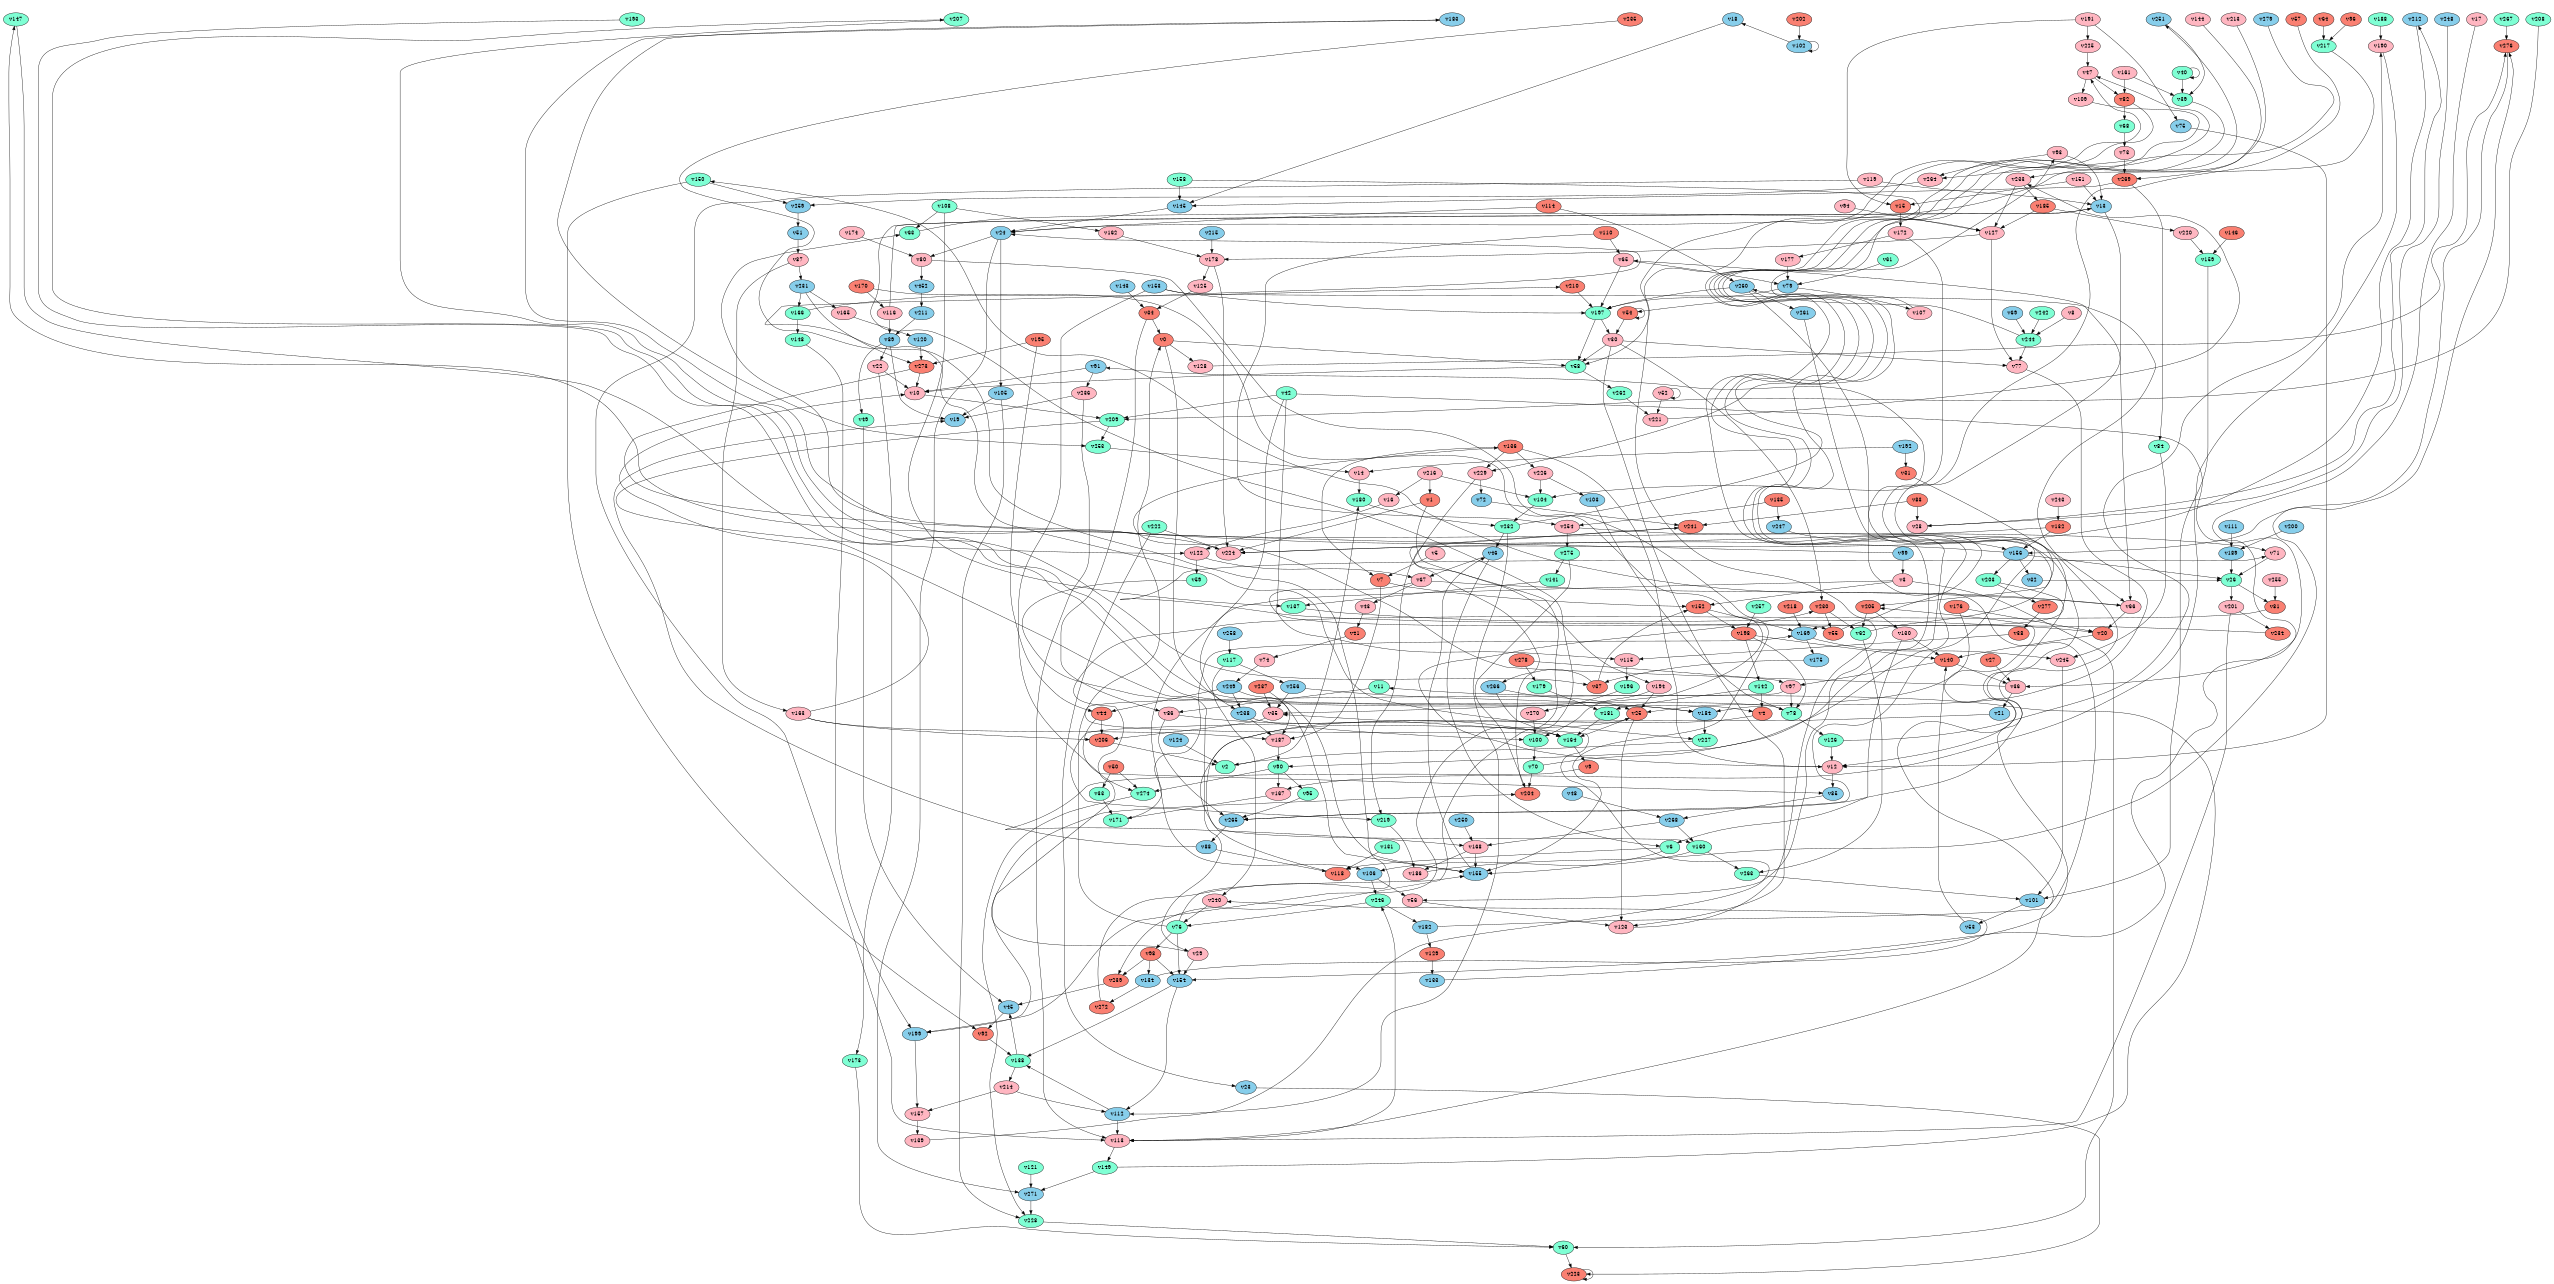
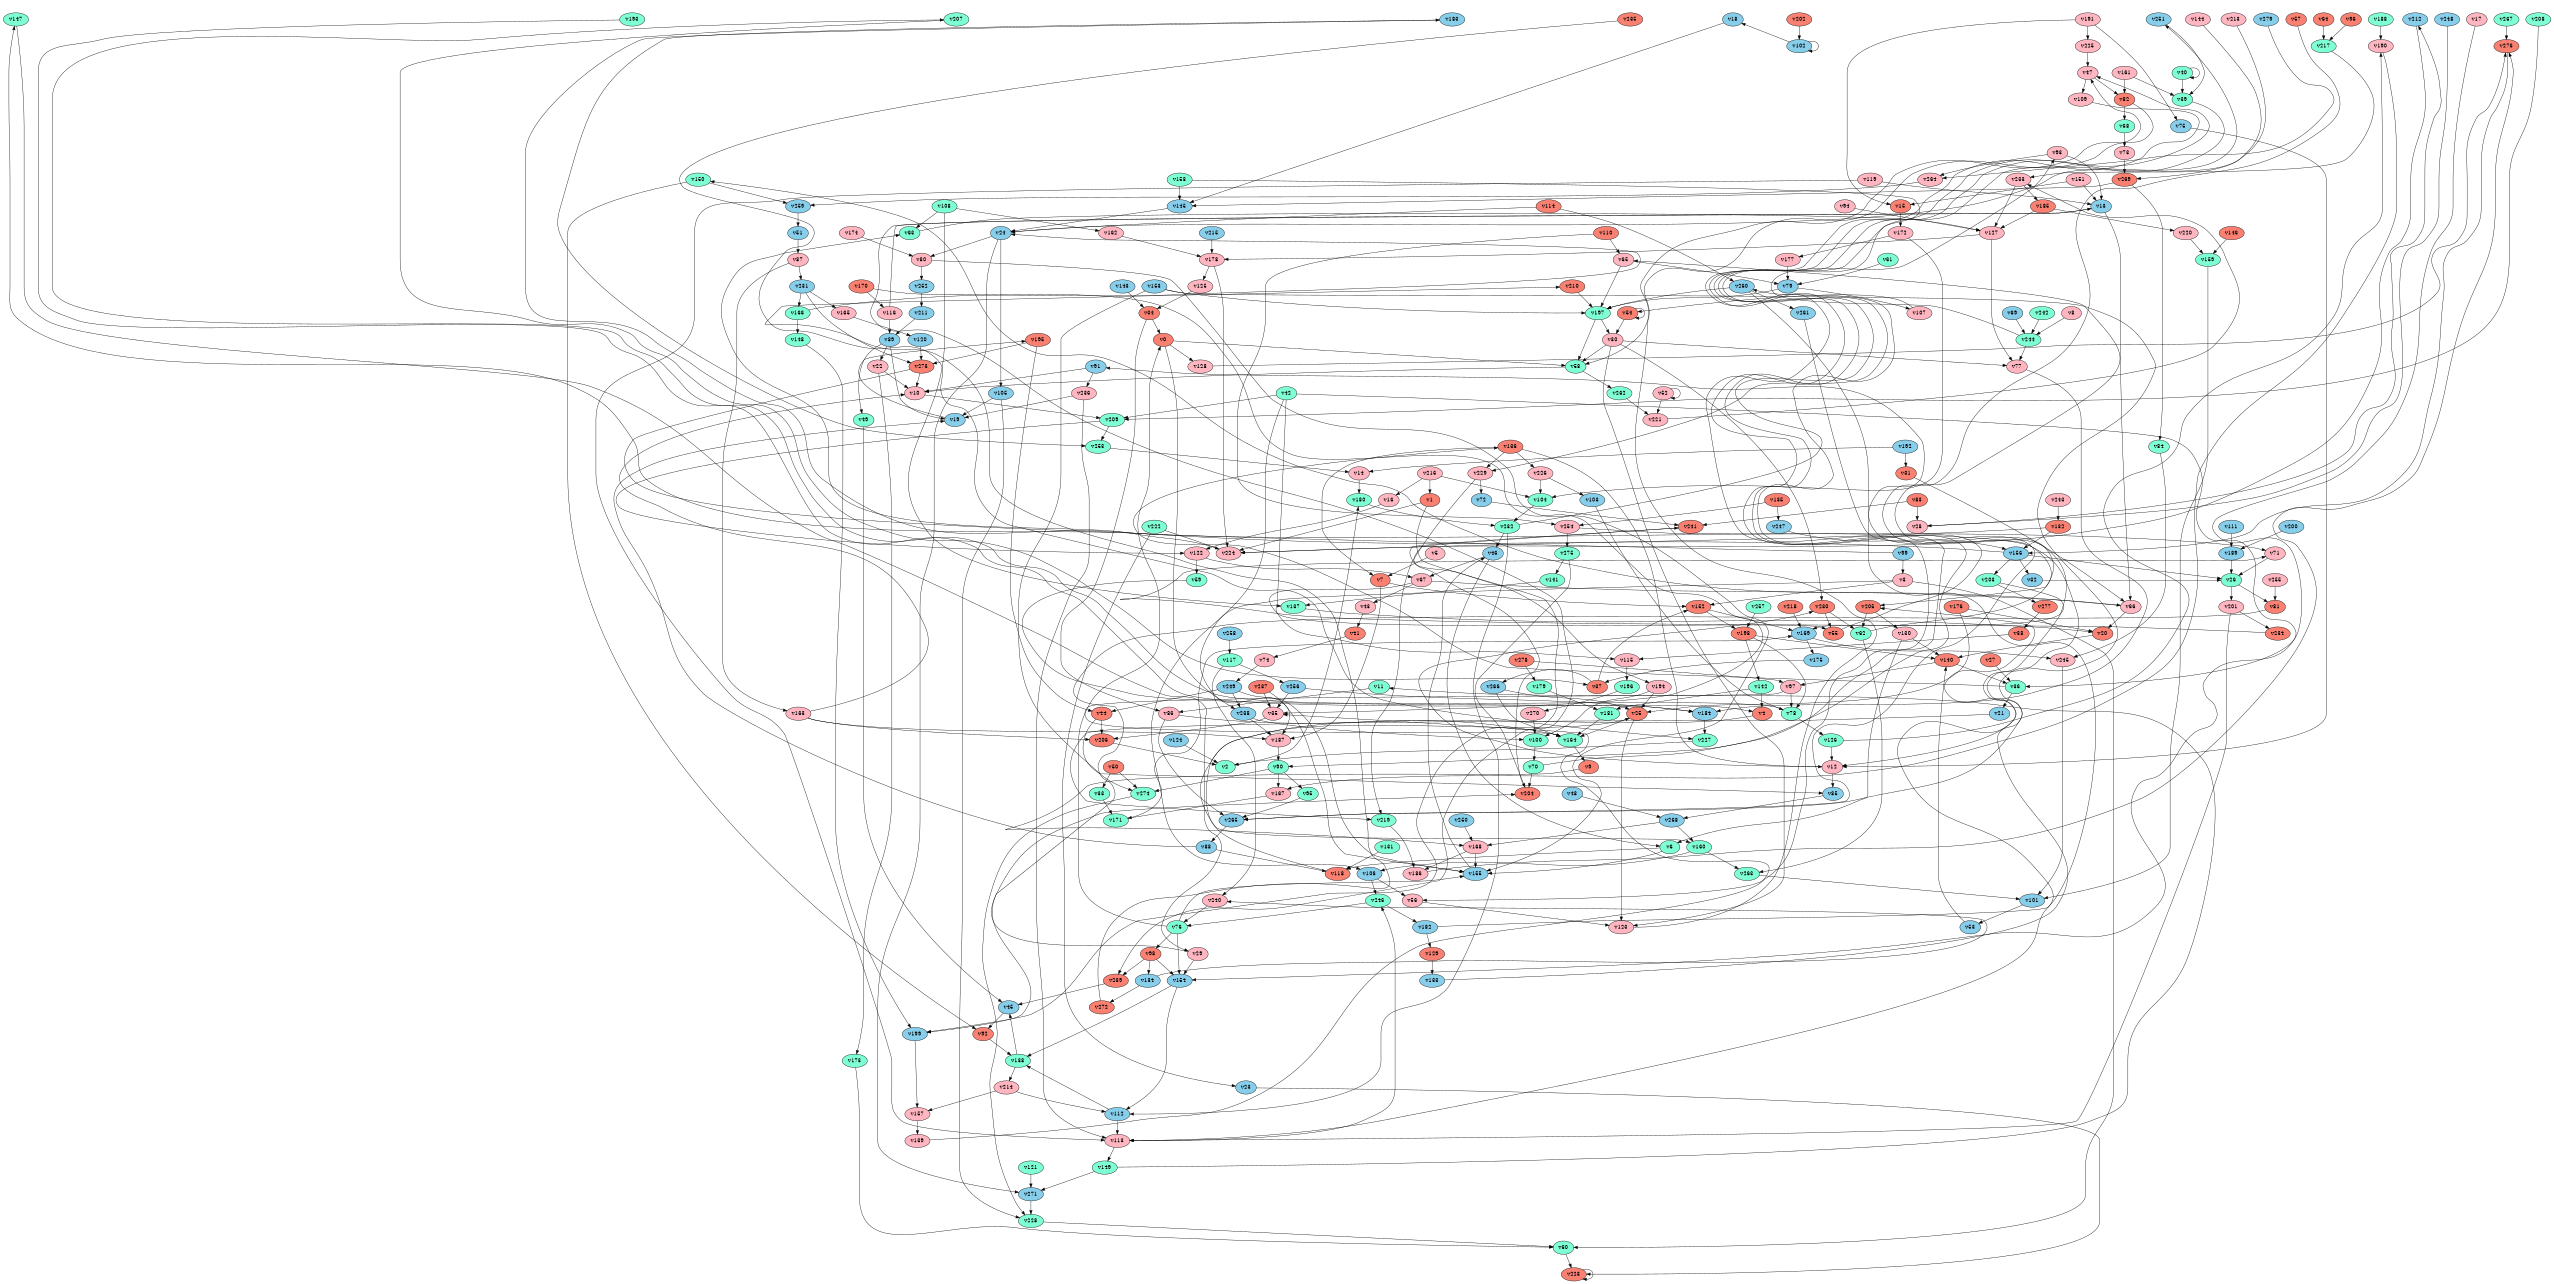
(922, 286) -> (922, 286)
none -> (879, 356)
(2015, 687) -> (2015, 687)
